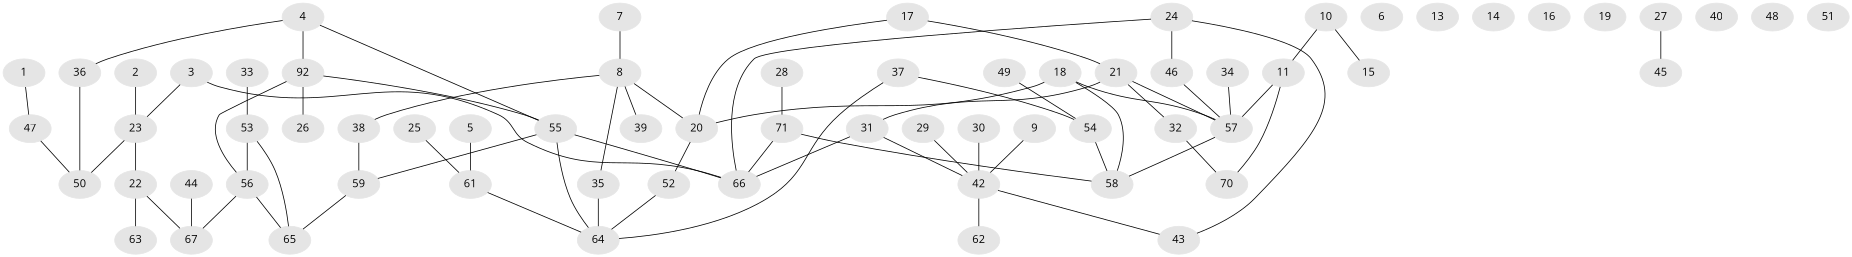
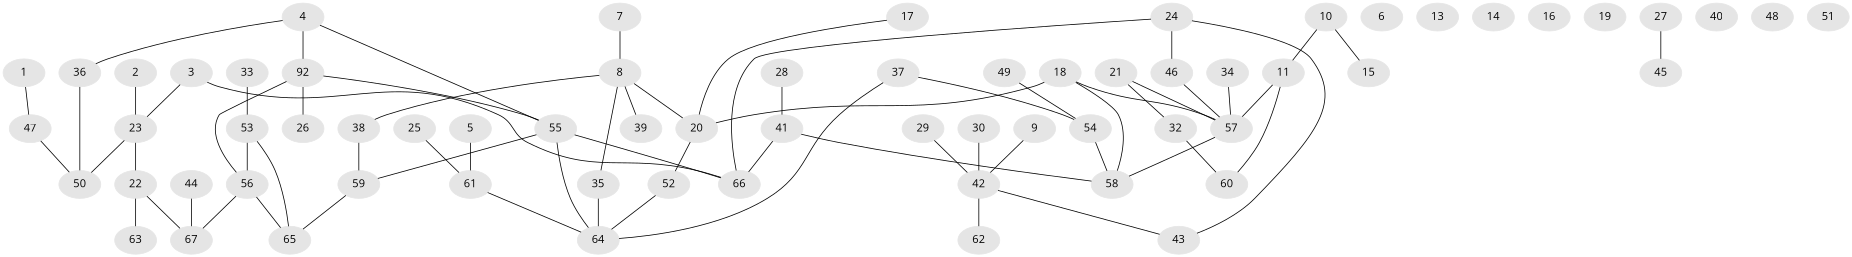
(1015, 38) -> none
(782, 129) -> (782, 129)
(867, 129) -> none
(1227, 184) -> (1227, 184)
